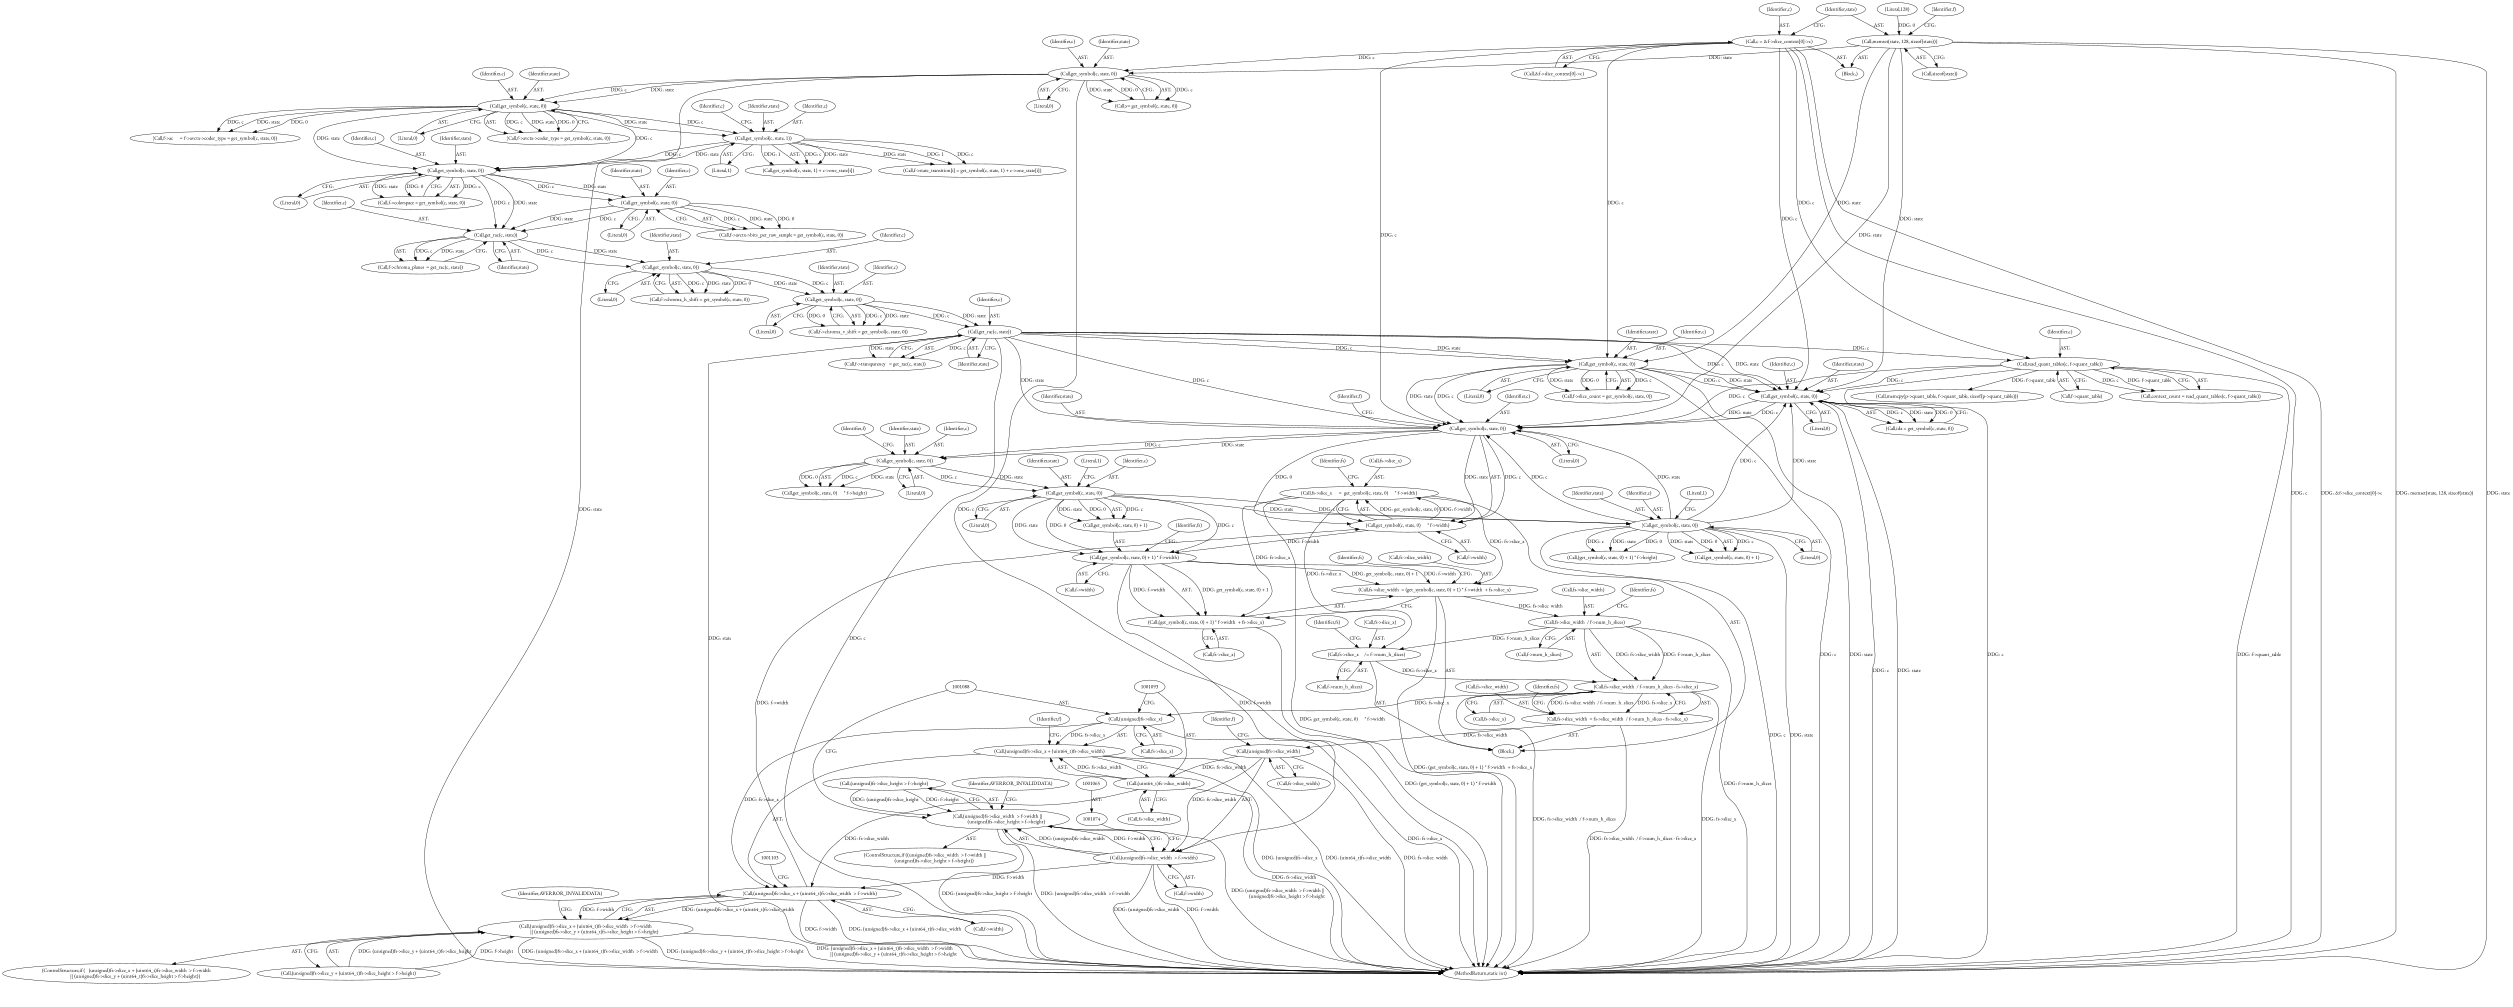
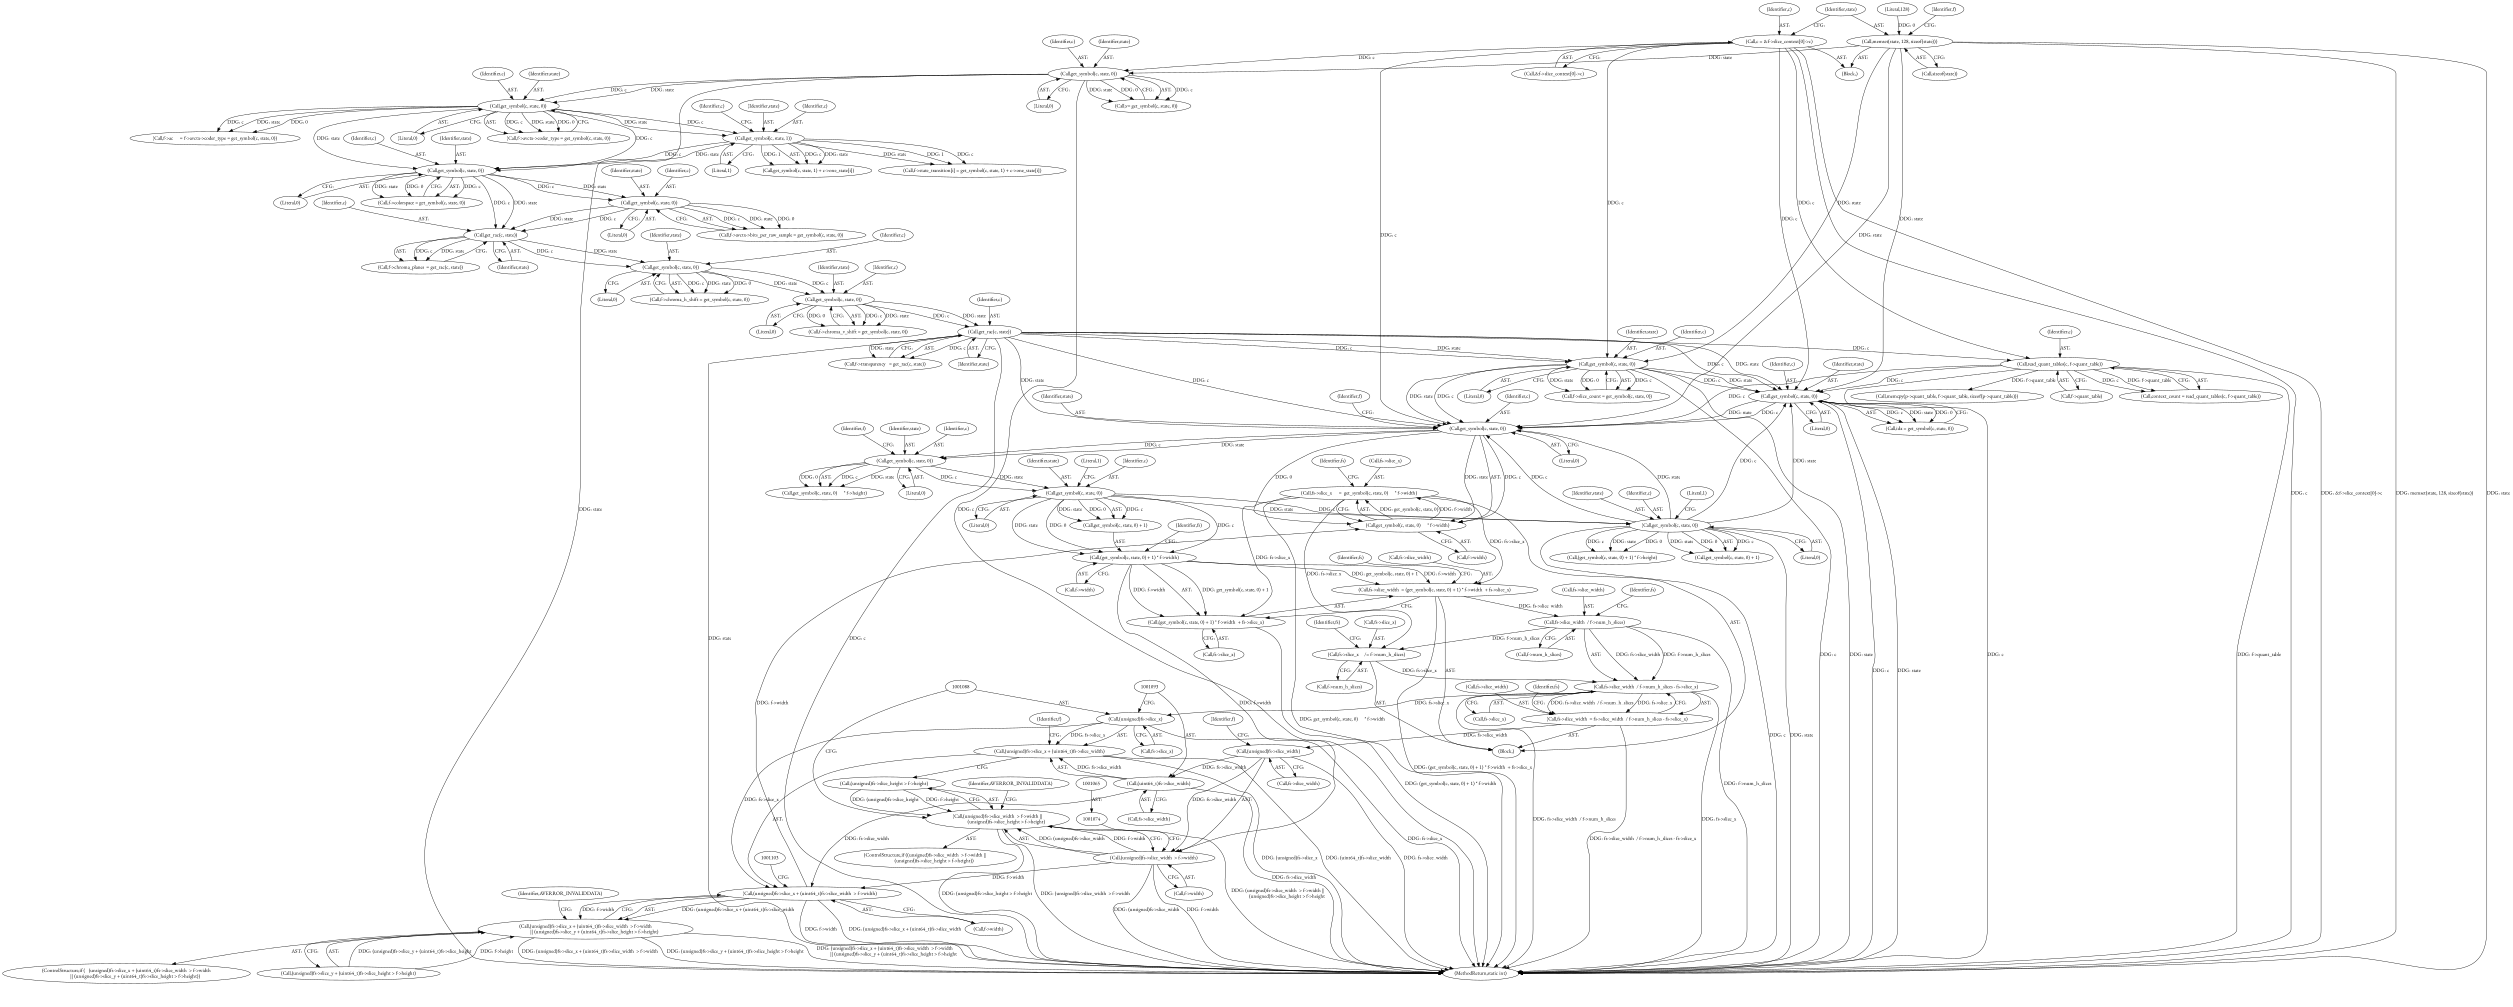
(1273, 541) -> none
(1120, 763) -> (968, 767)
